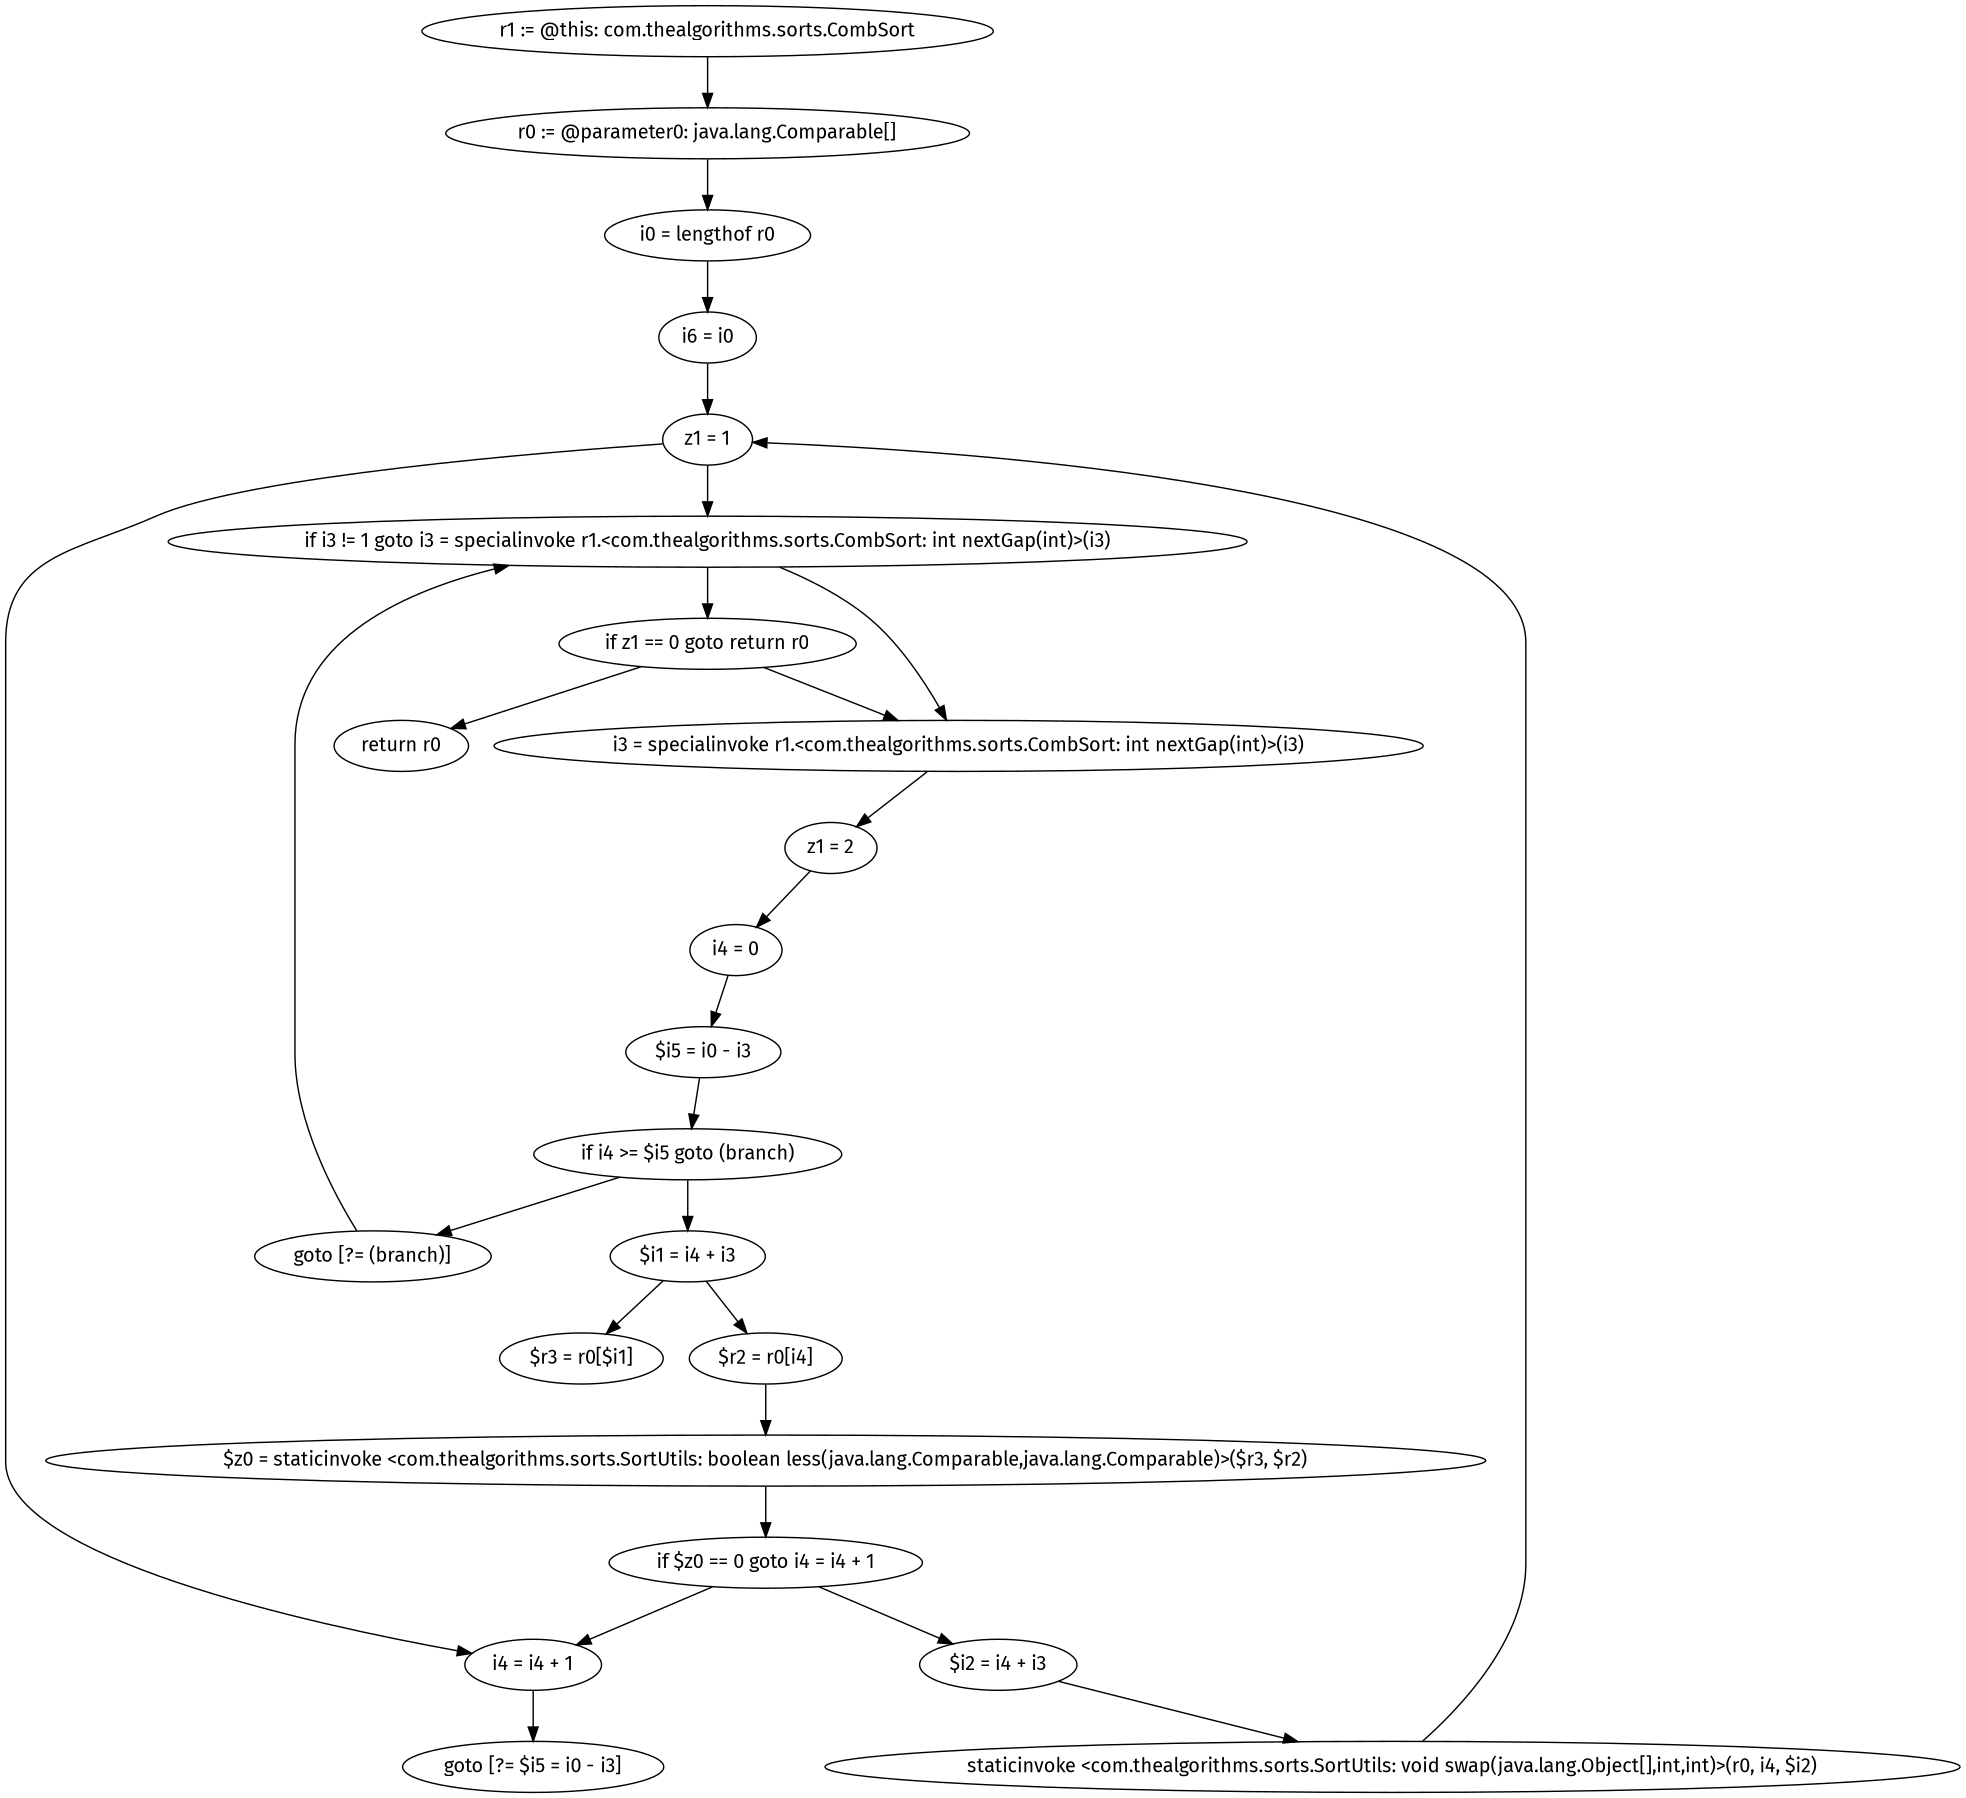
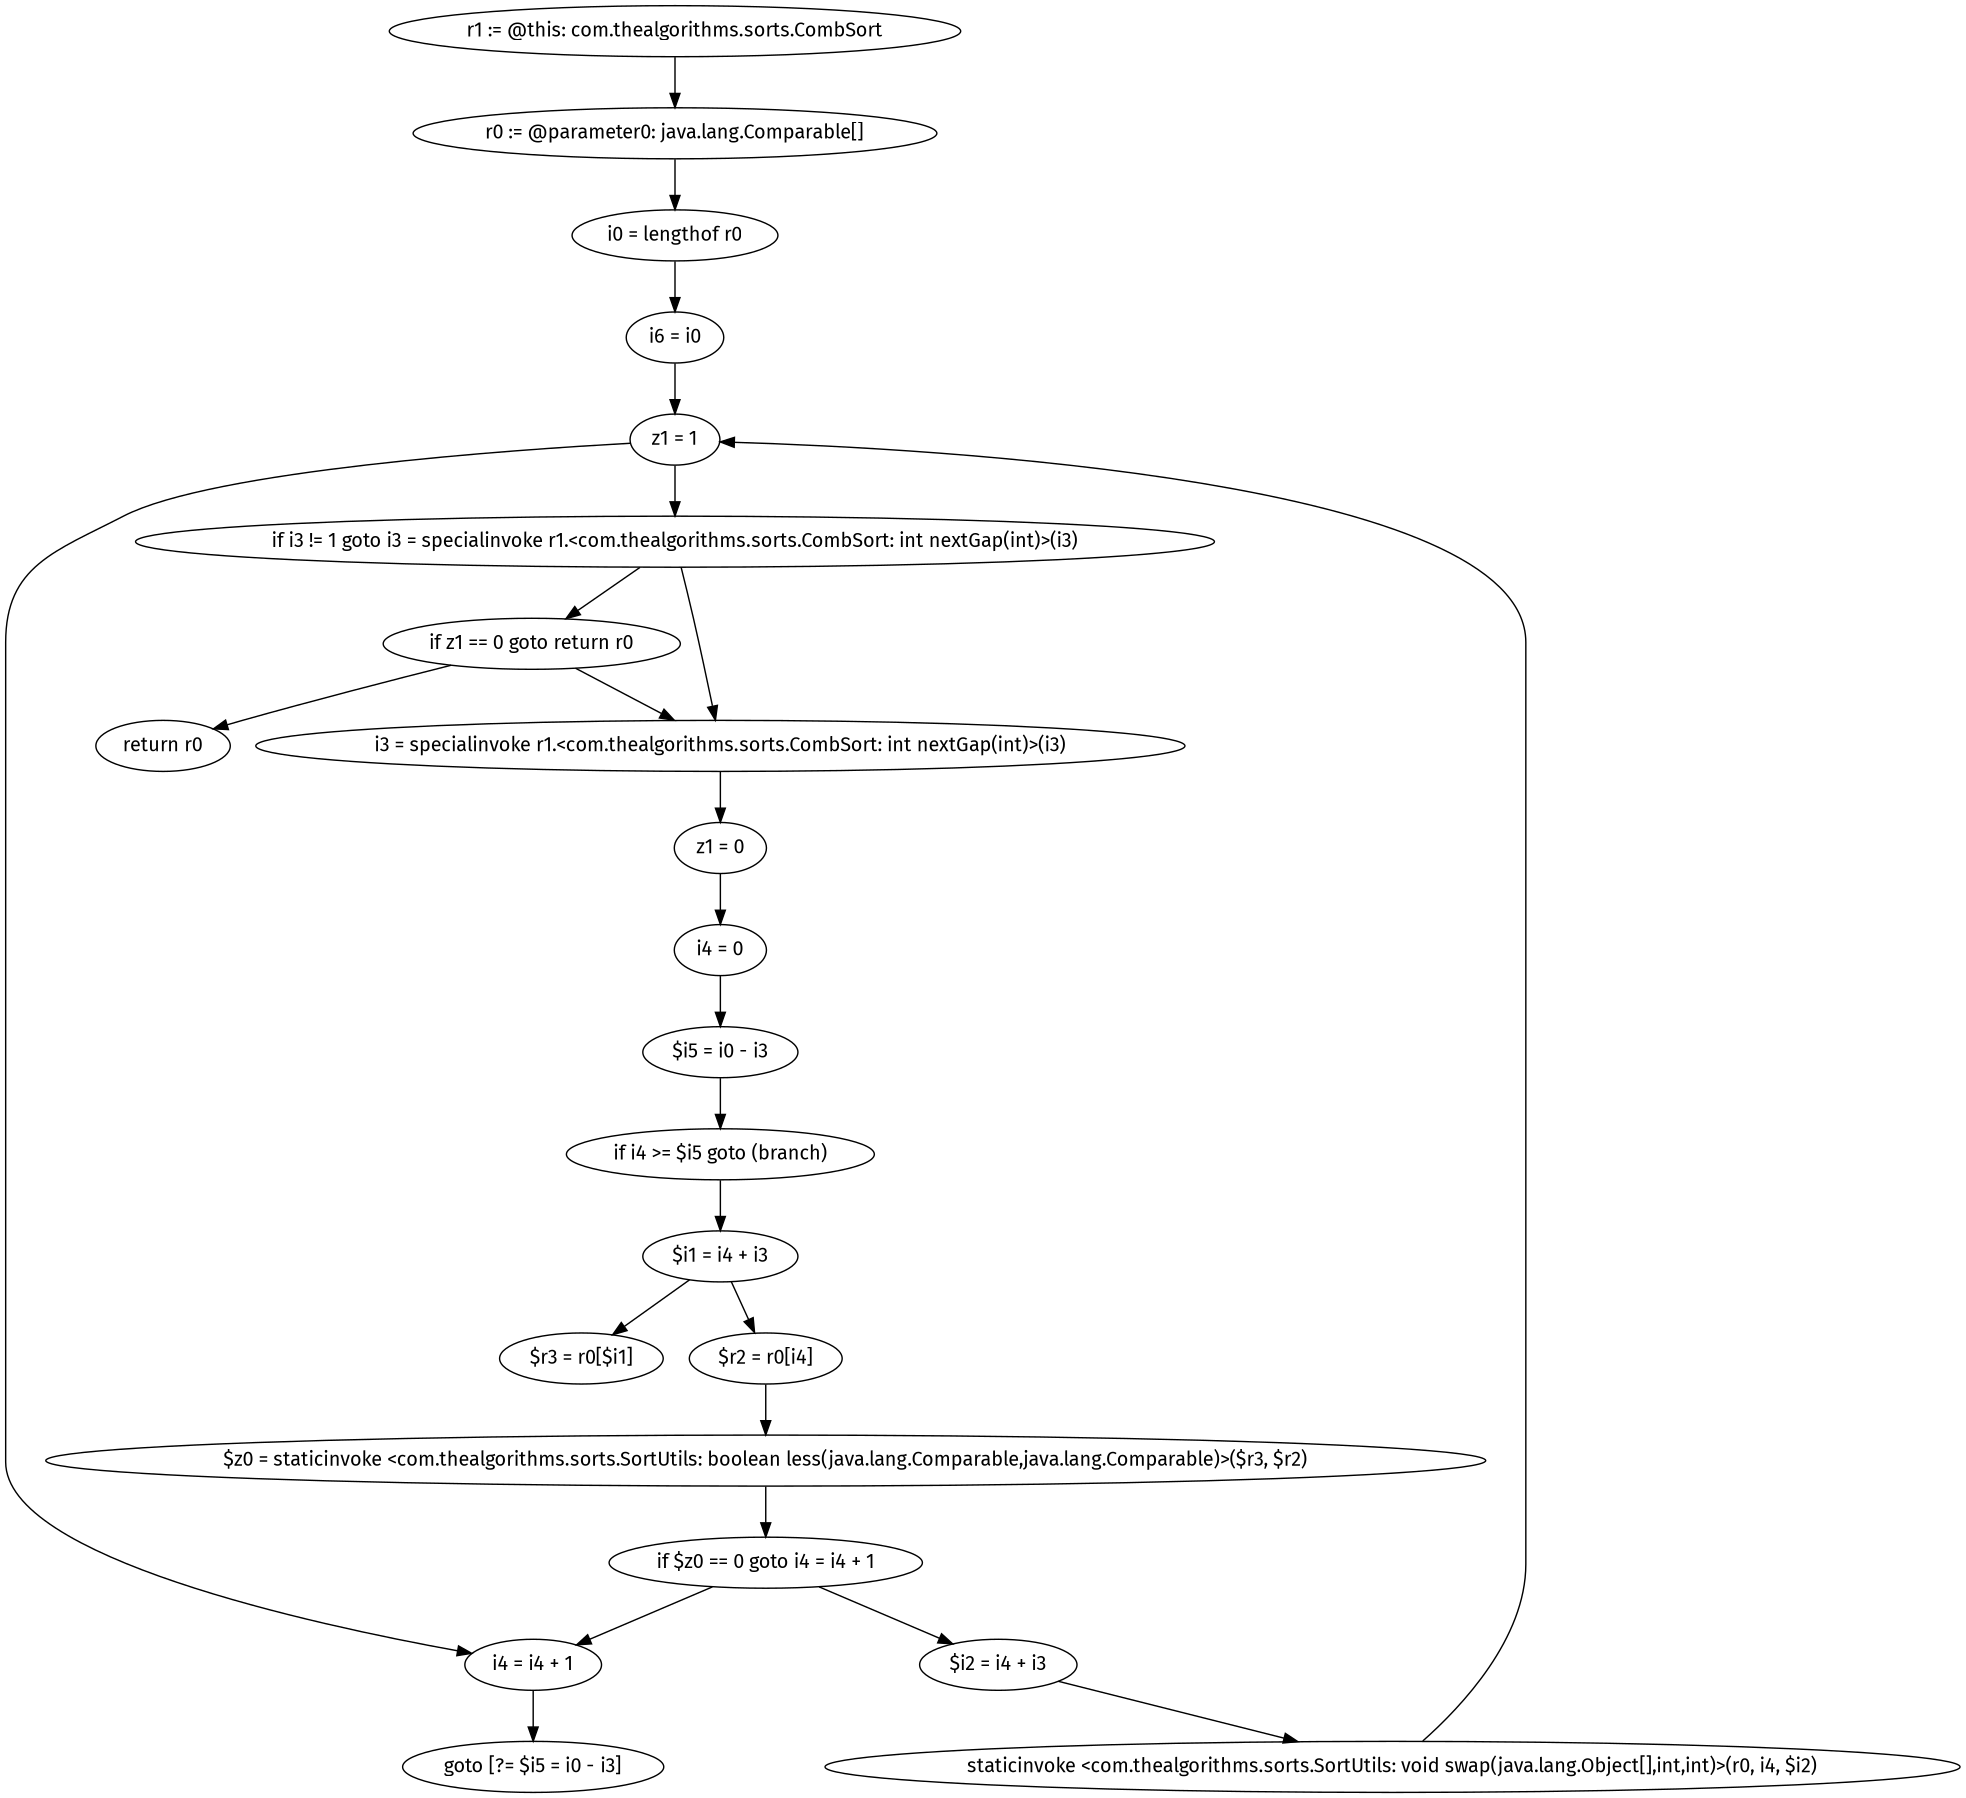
(831, 848) -> (720, 848)
(373, 1256) -> none
